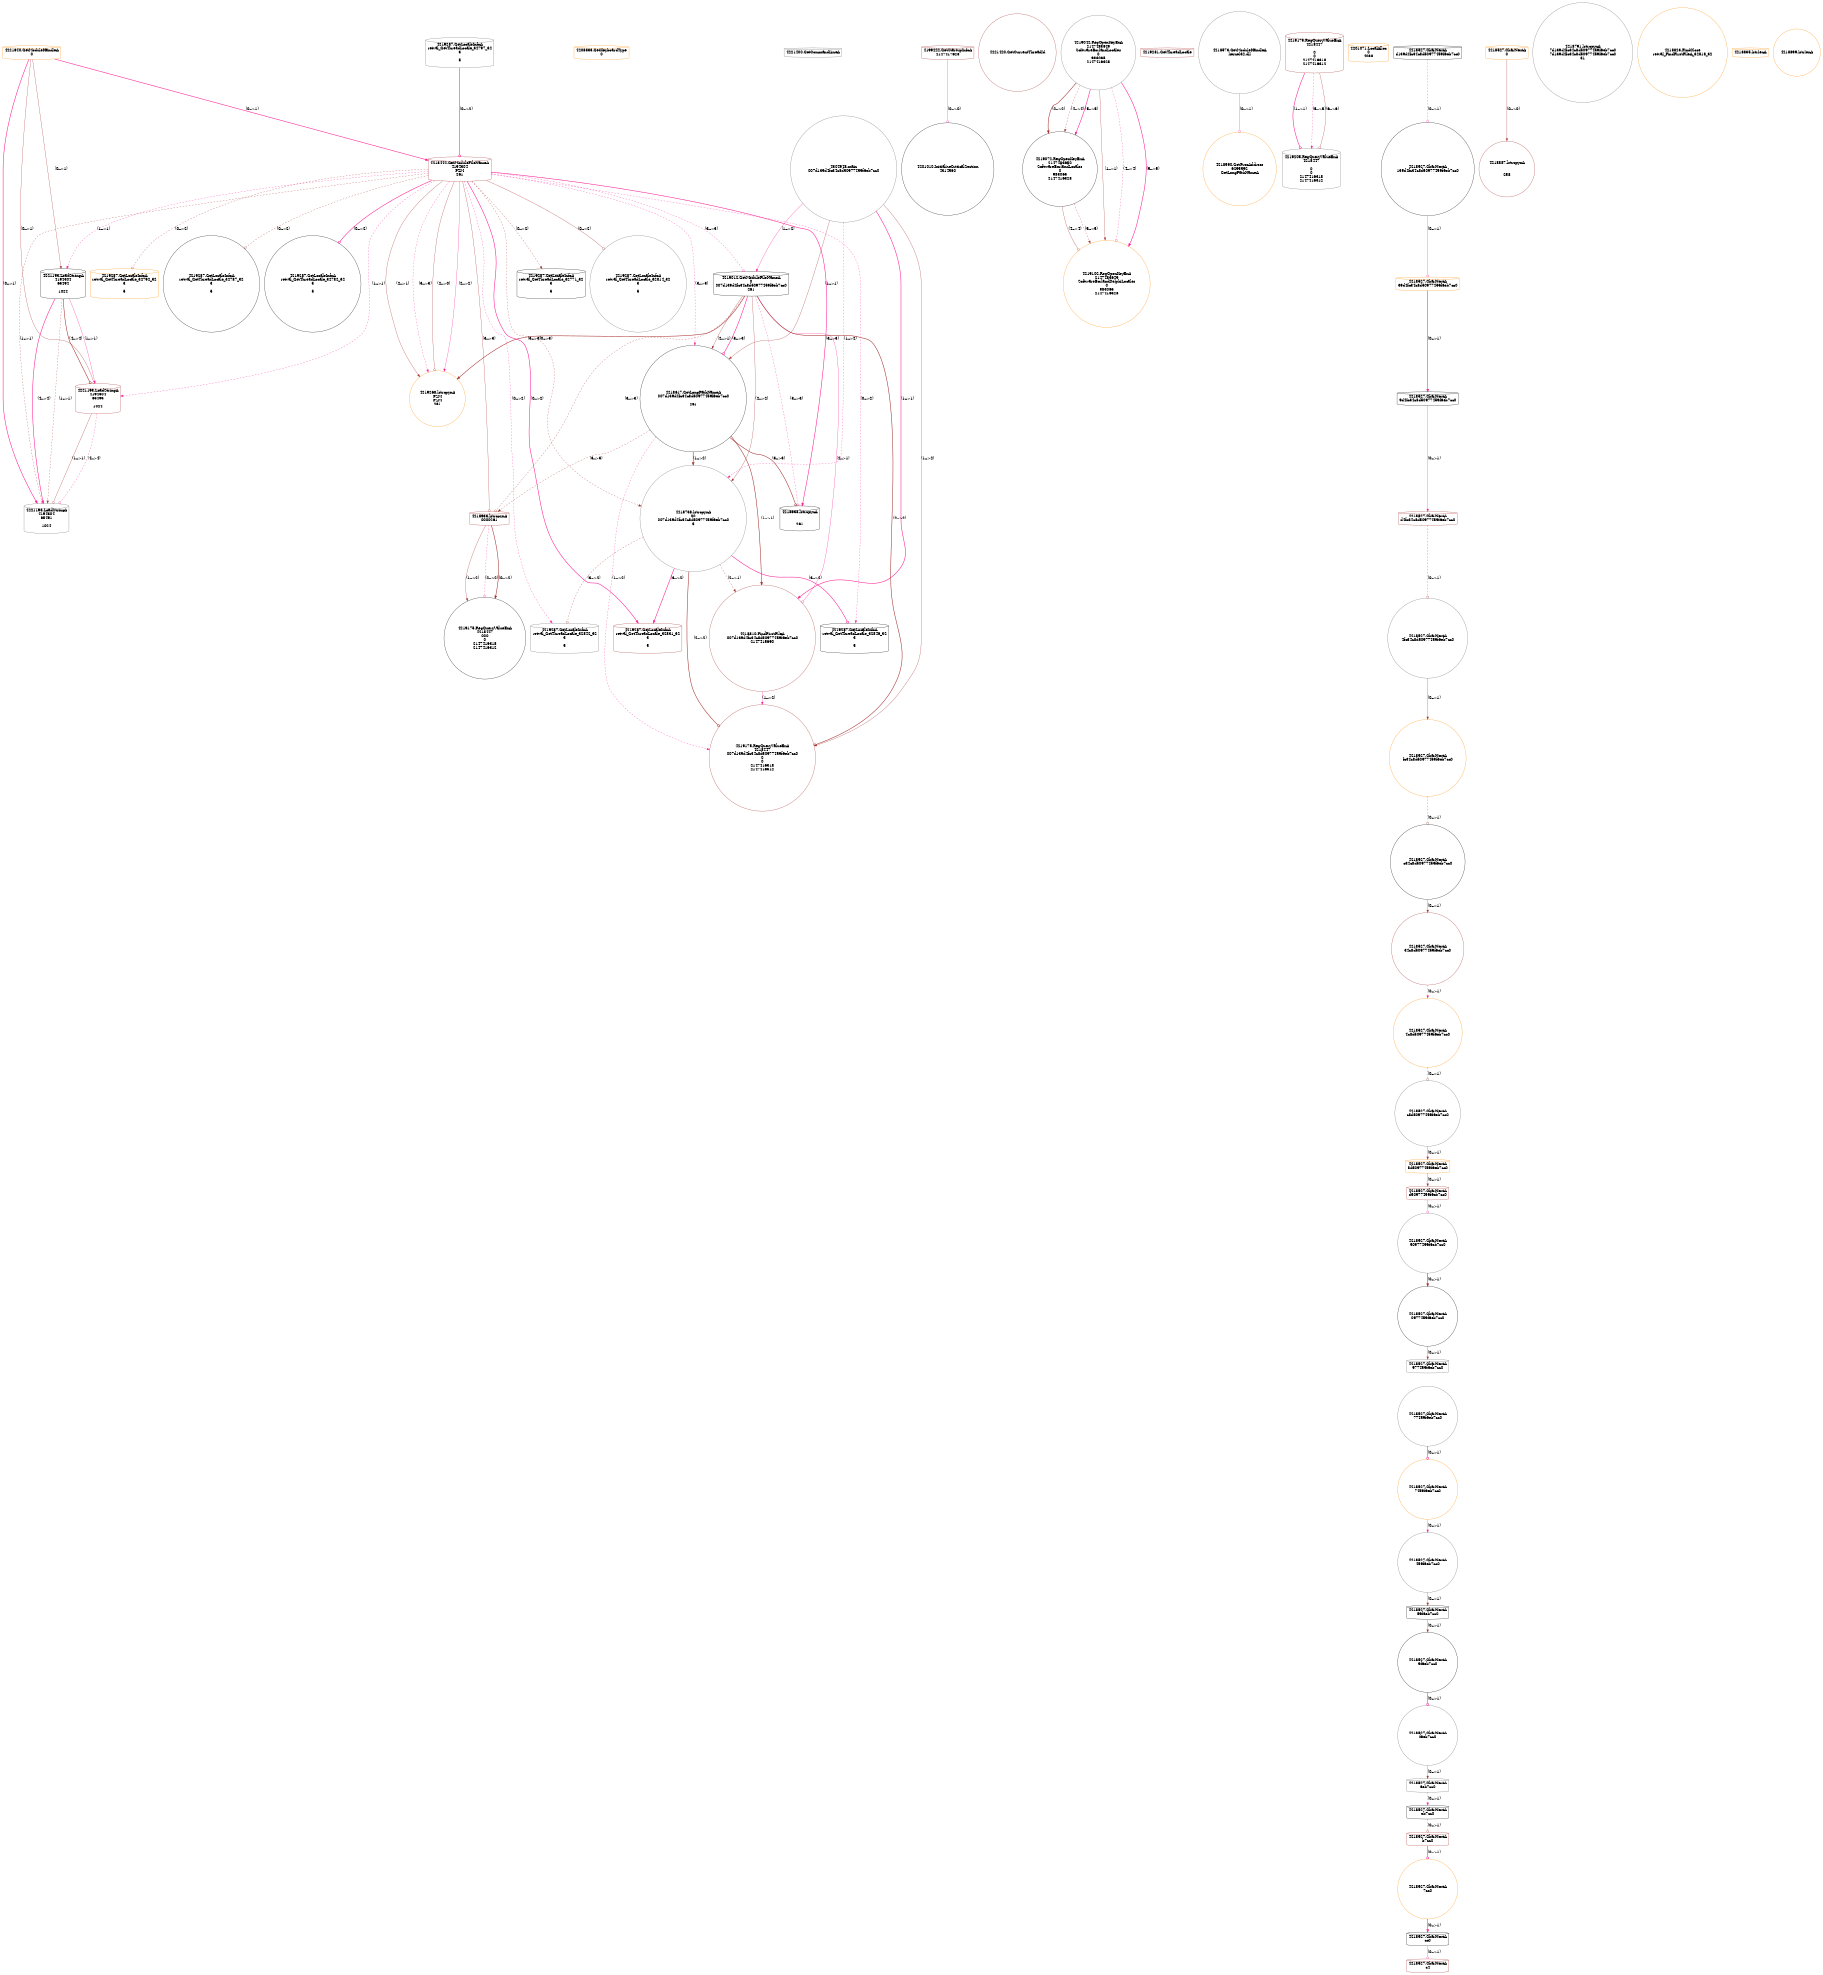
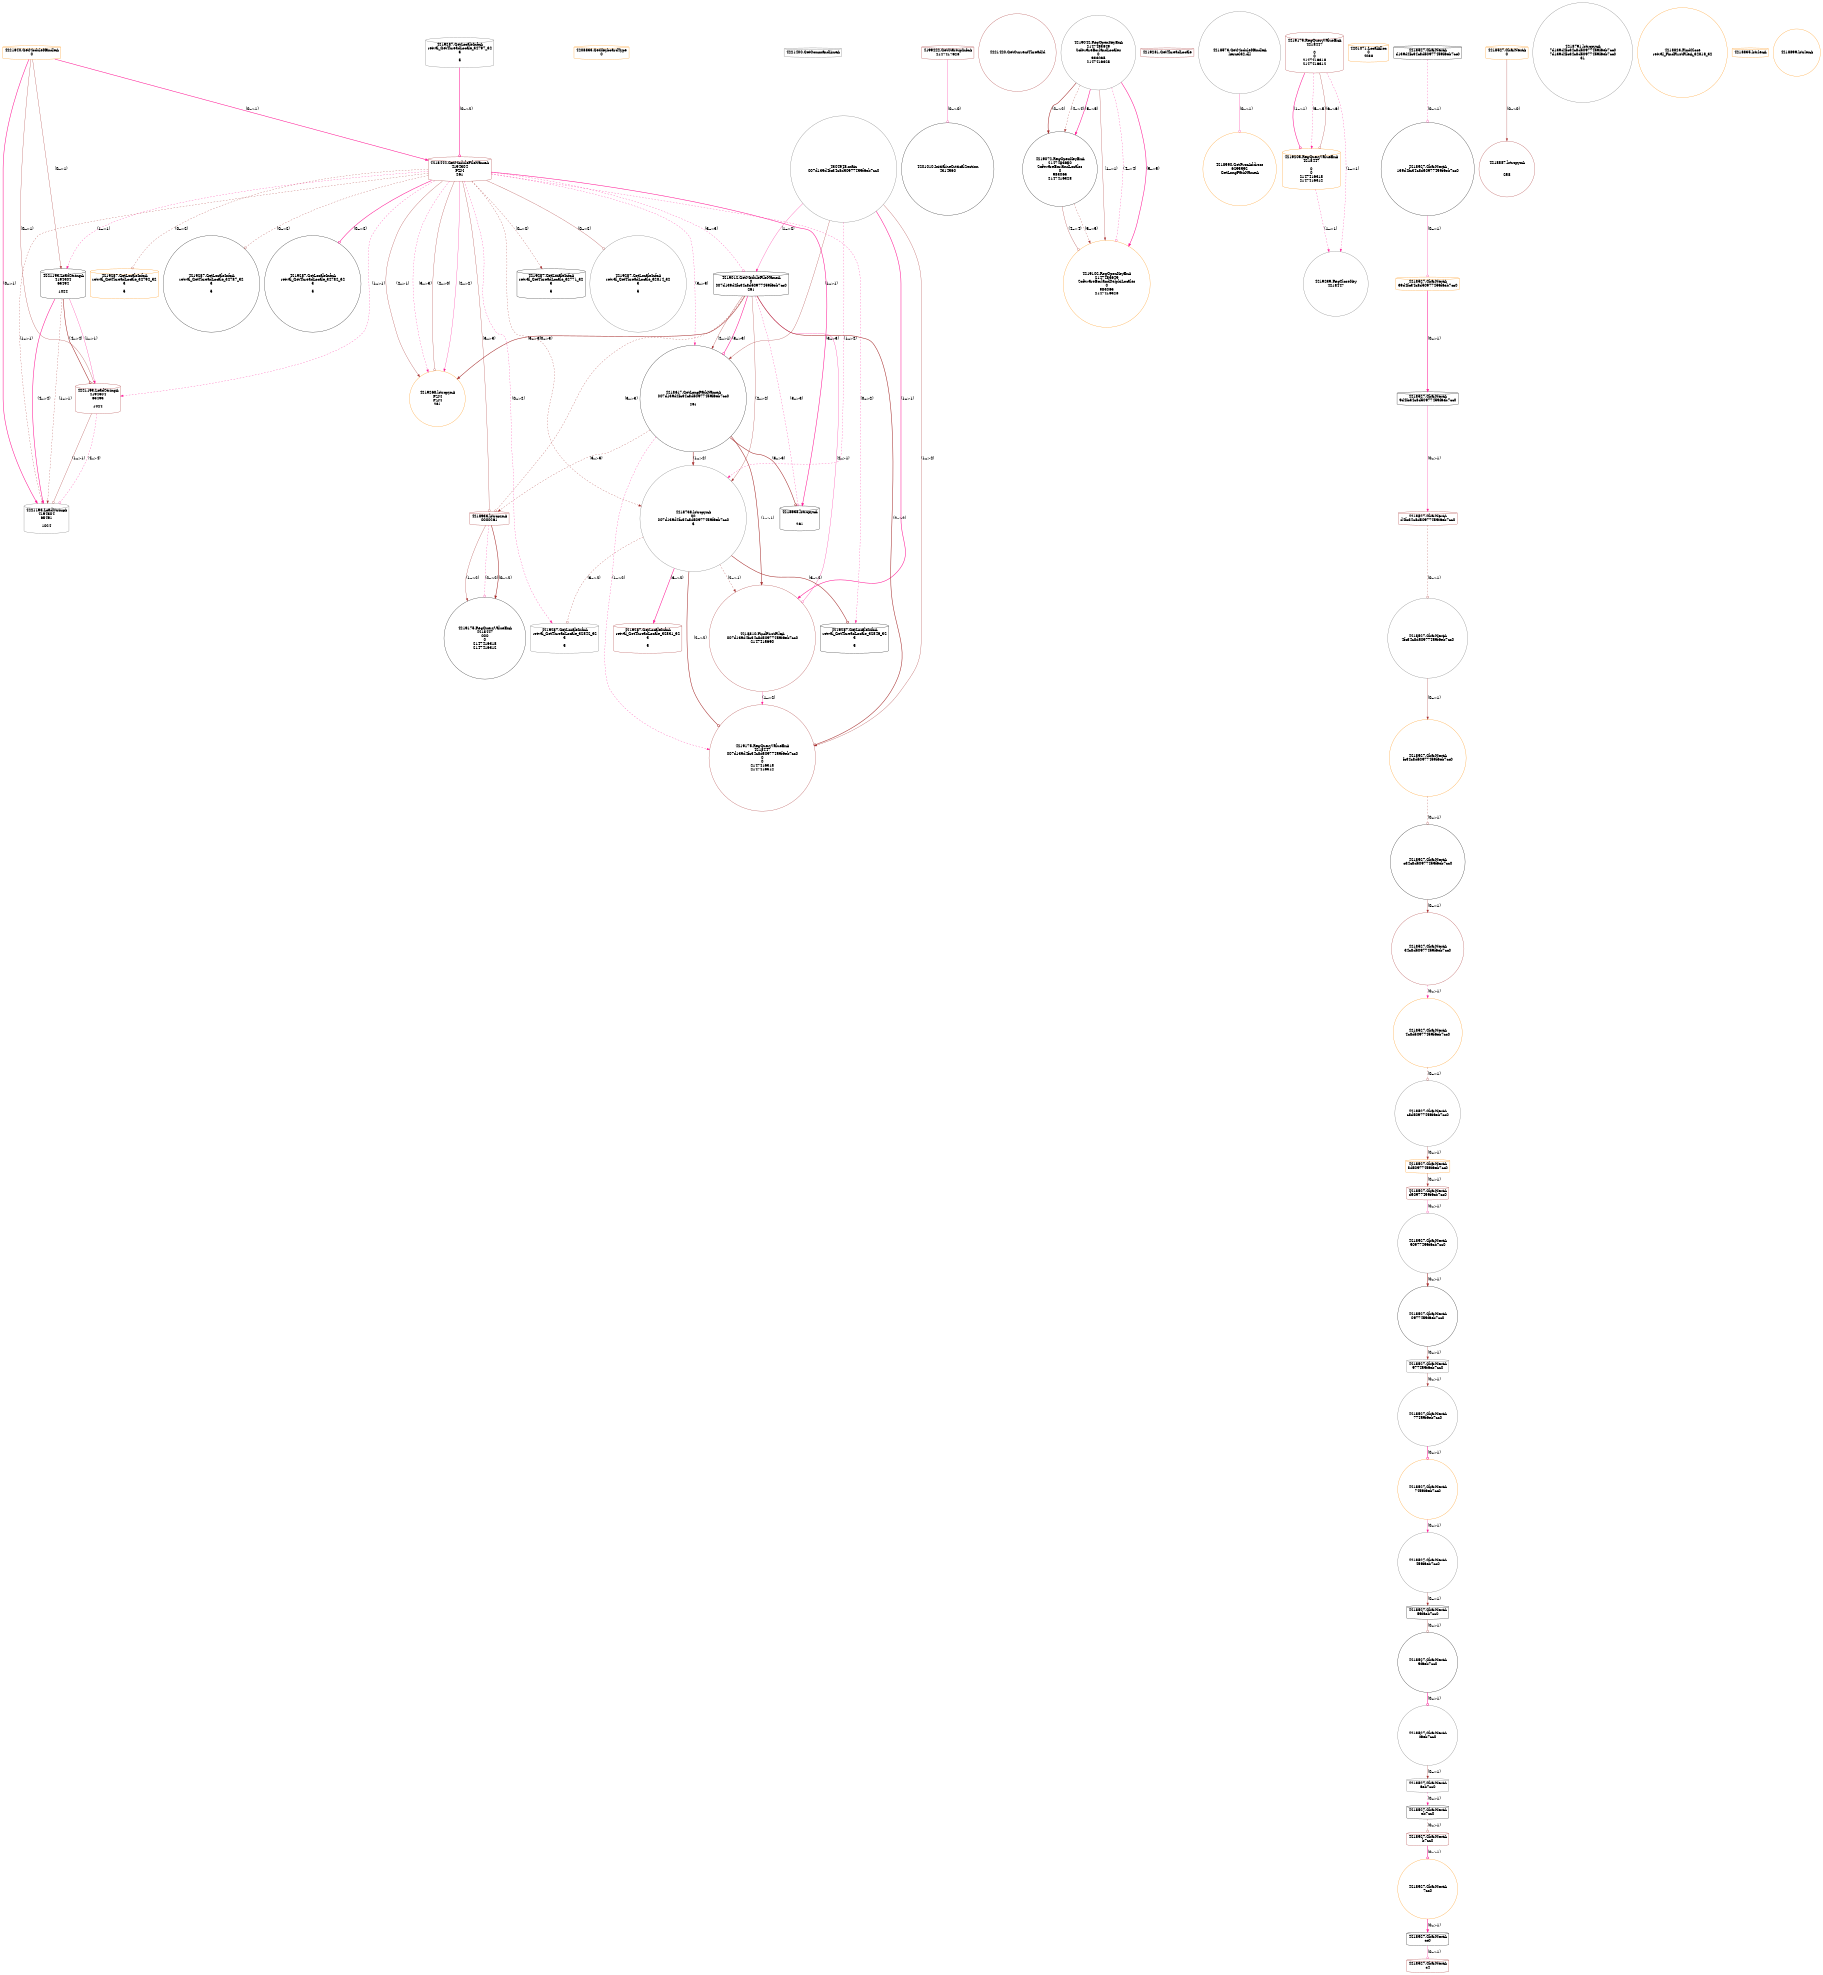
(1311, 169) -> (1311, 169)
none -> (1336, 284)
(530, 412) -> none
(796, 577) -> (796, 577)
none -> (1428, 1378)
(1428, 1625) -> (1428, 1625)
